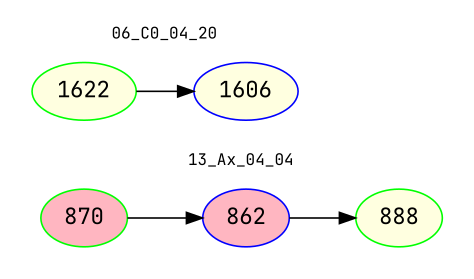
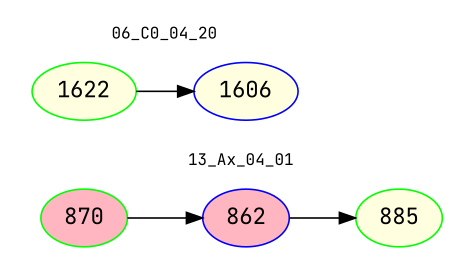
(242, 161) -> (242, 161)
(399, 218) -> (399, 218)
